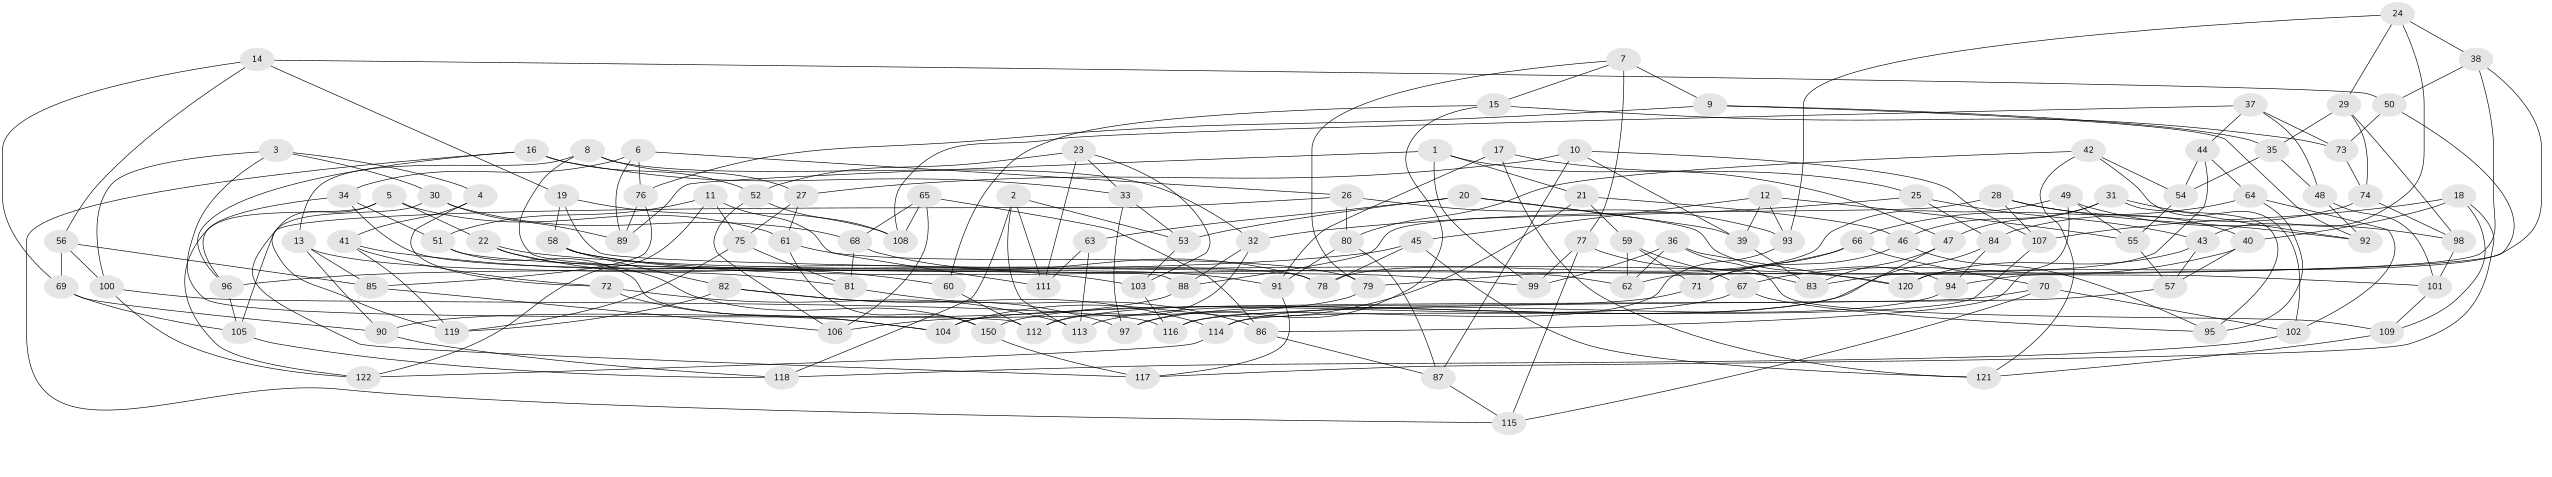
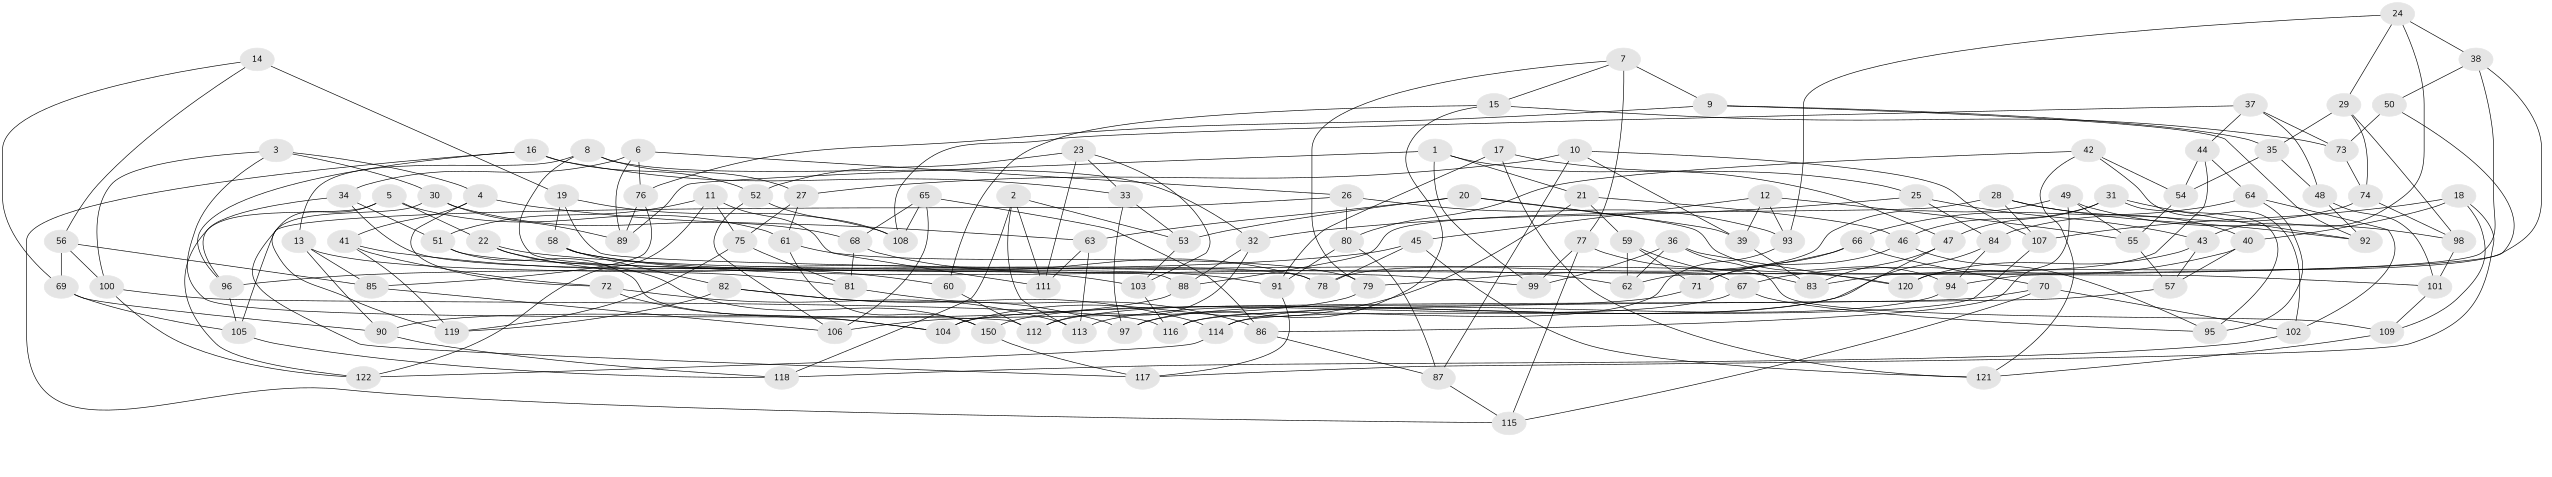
(1326, 72) -> none
none -> (813, 225)
